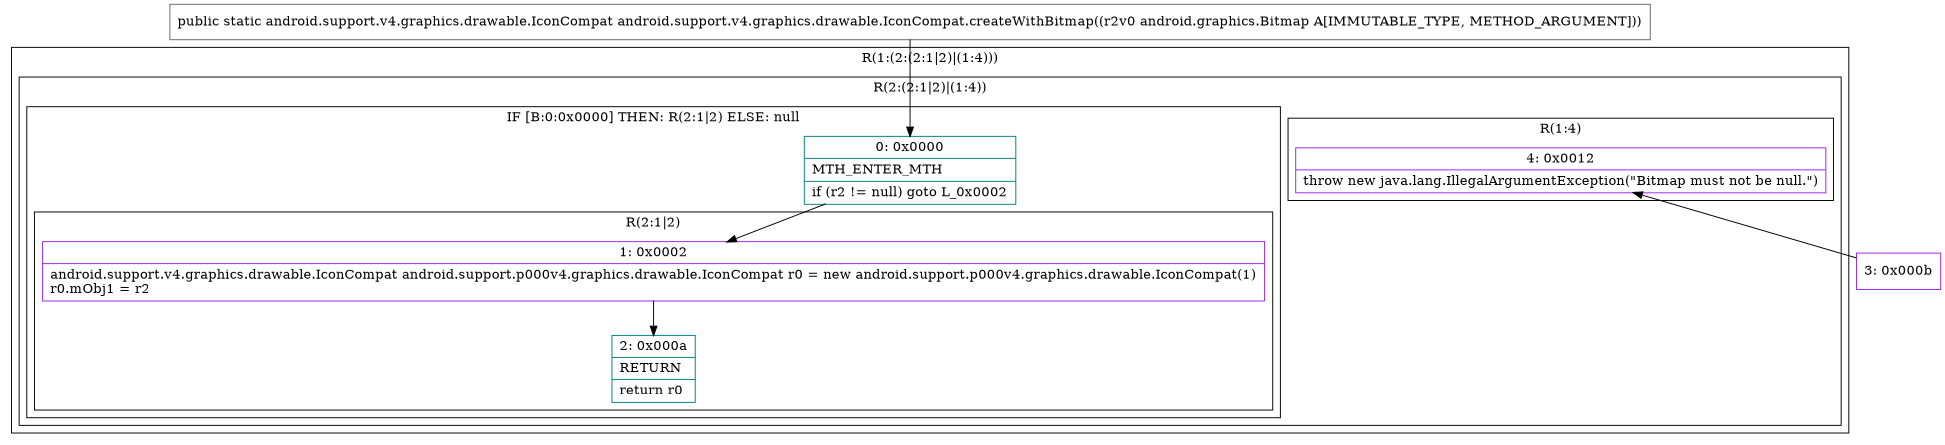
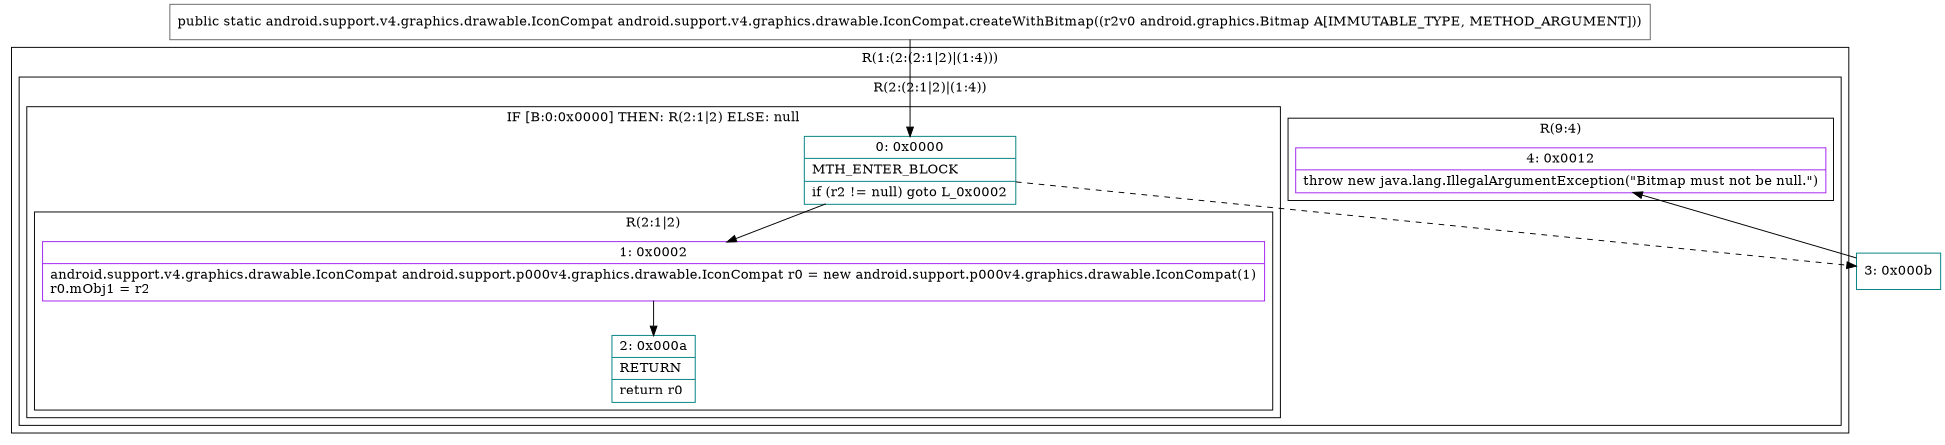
(1561, 129) -> (1561, 129)
(878, 169) -> (886, 169)
none -> (1431, 224)
(1899, 271) -> (1899, 271)
